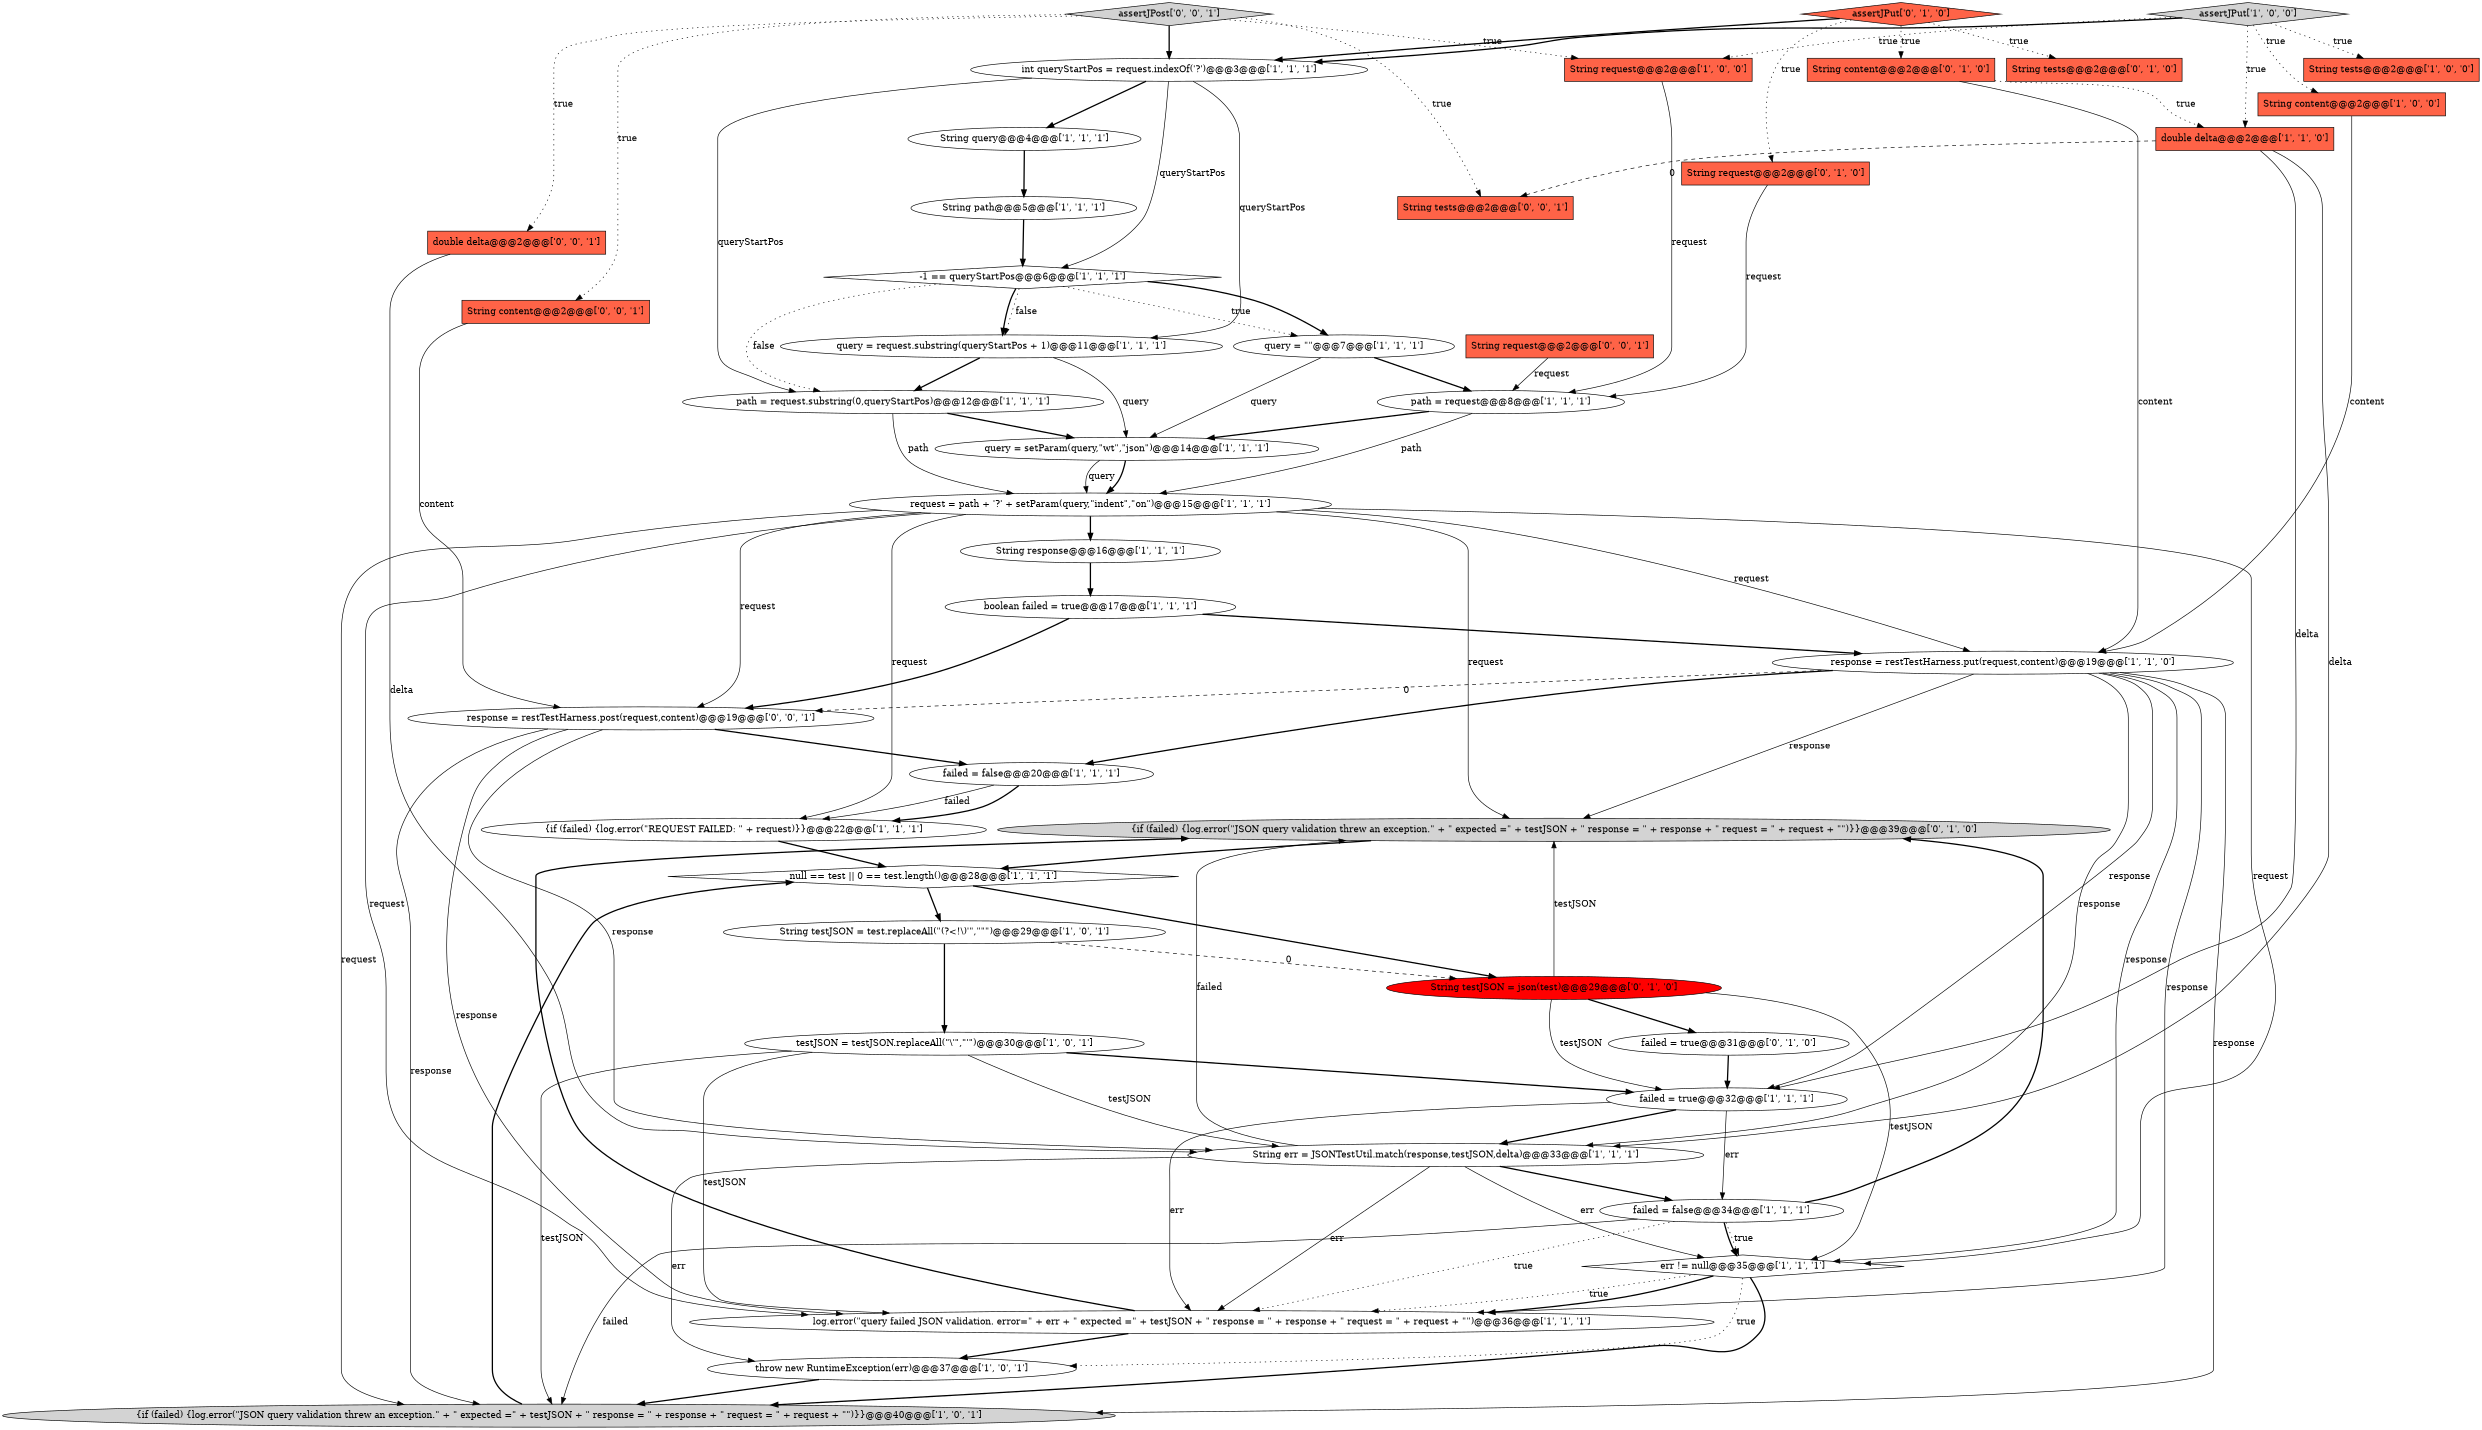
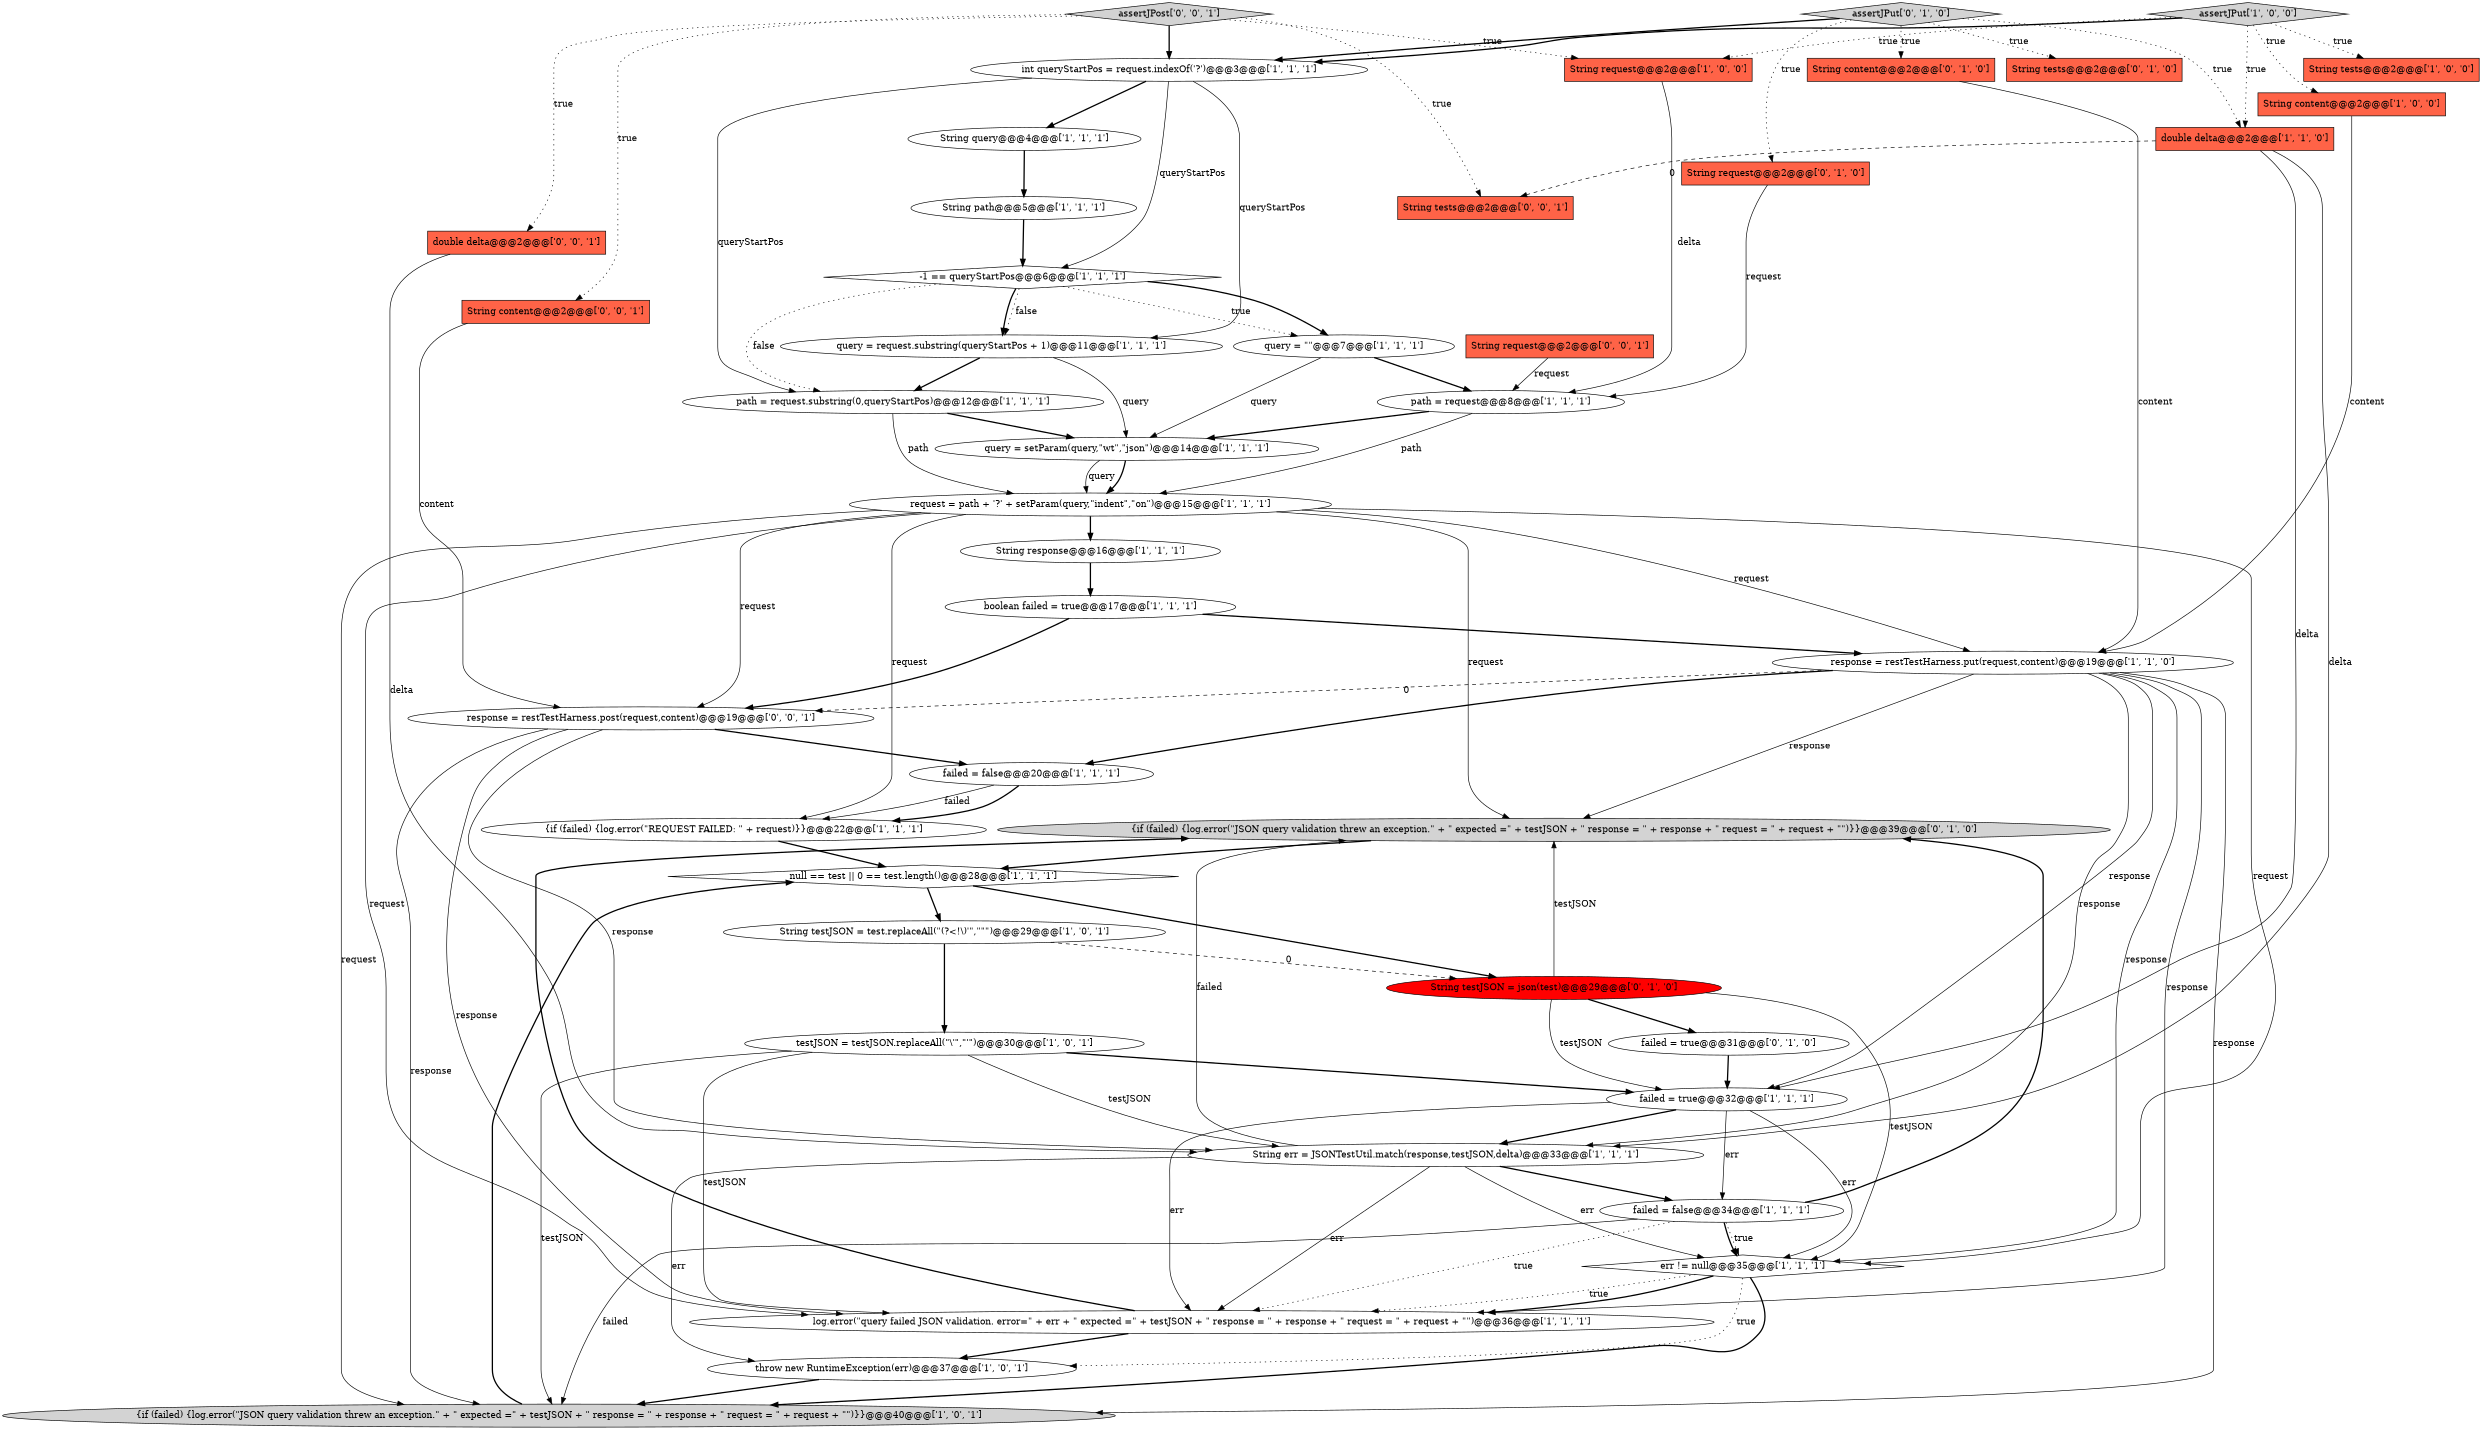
(1901, 14) -> (1901, 14)
(2102, 85) -> (2117, 37)
(1689, 243) -> (1689, 243)
none -> (1838, 1181)
